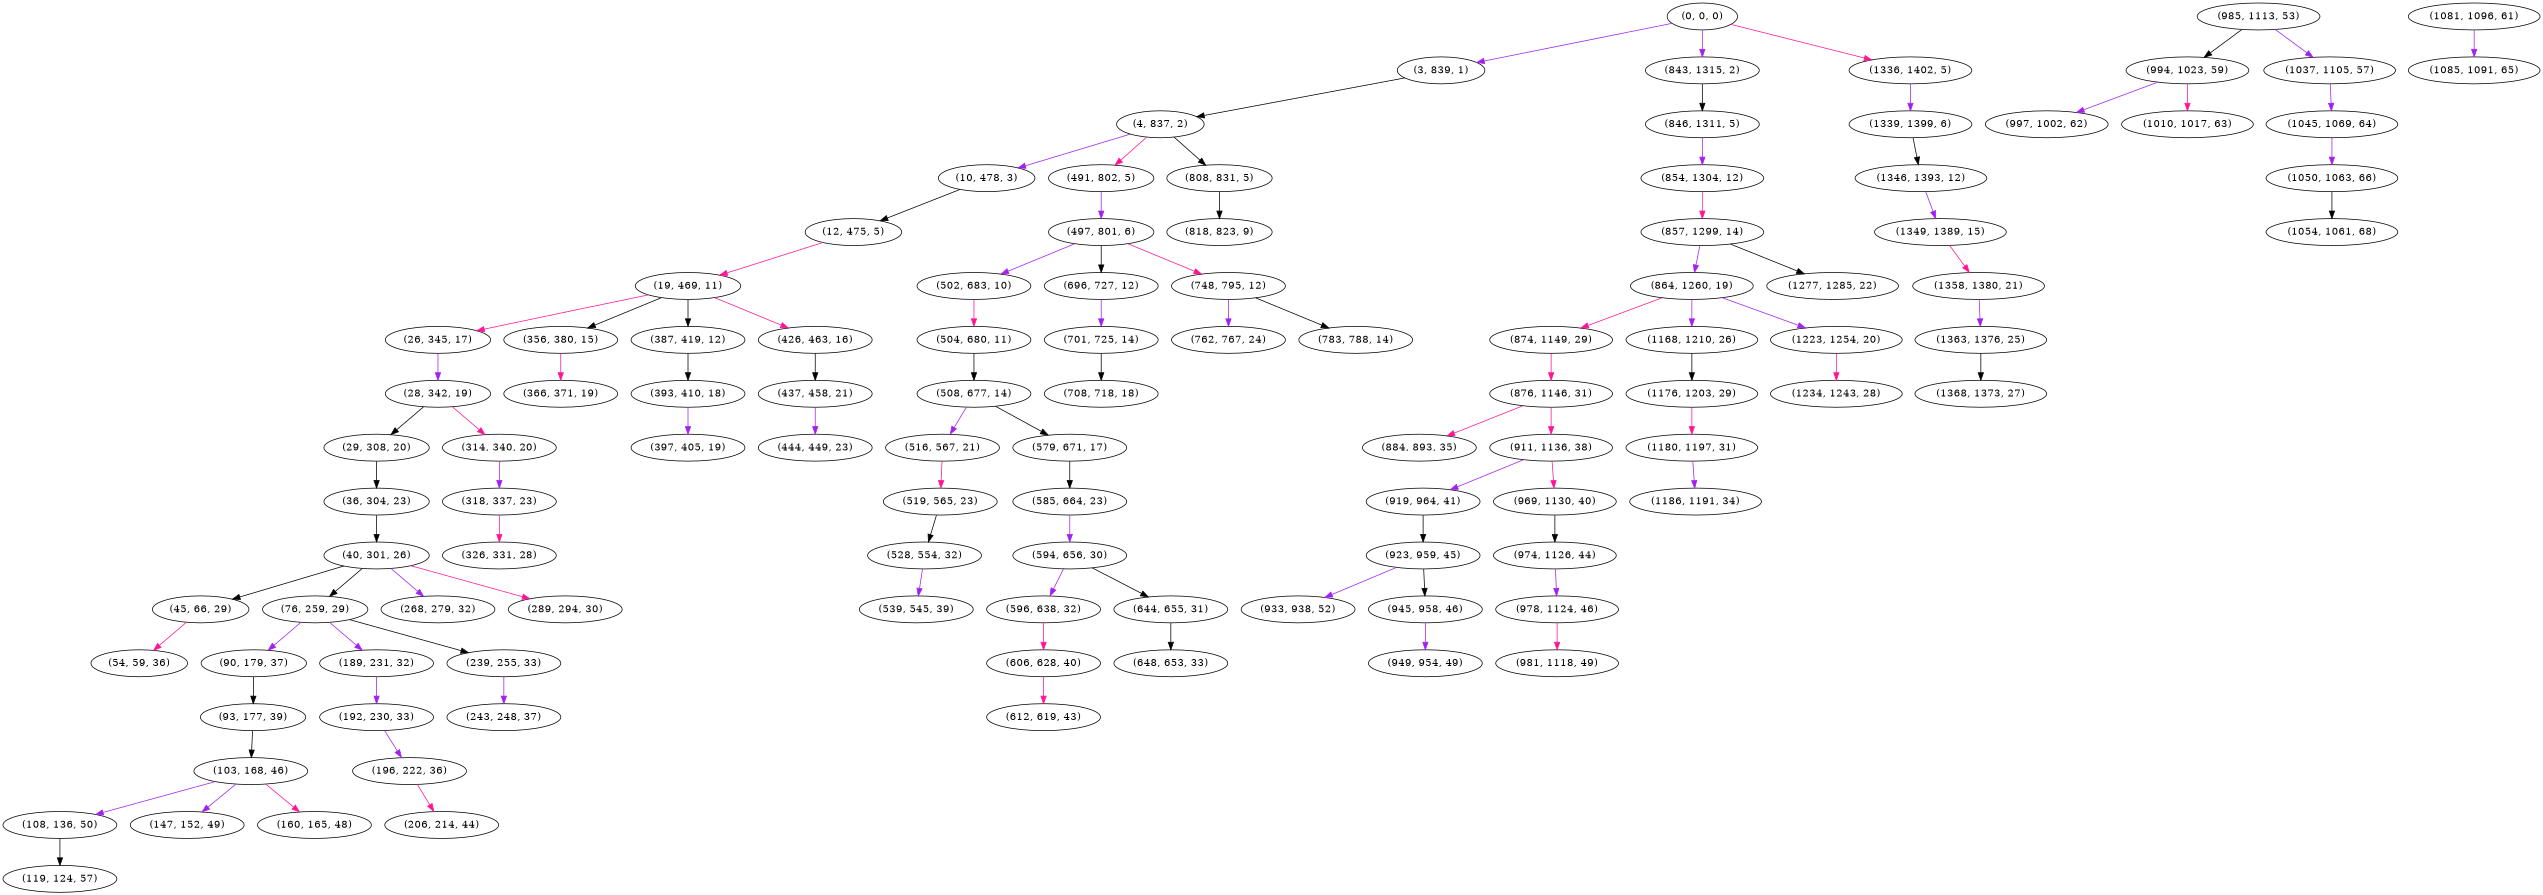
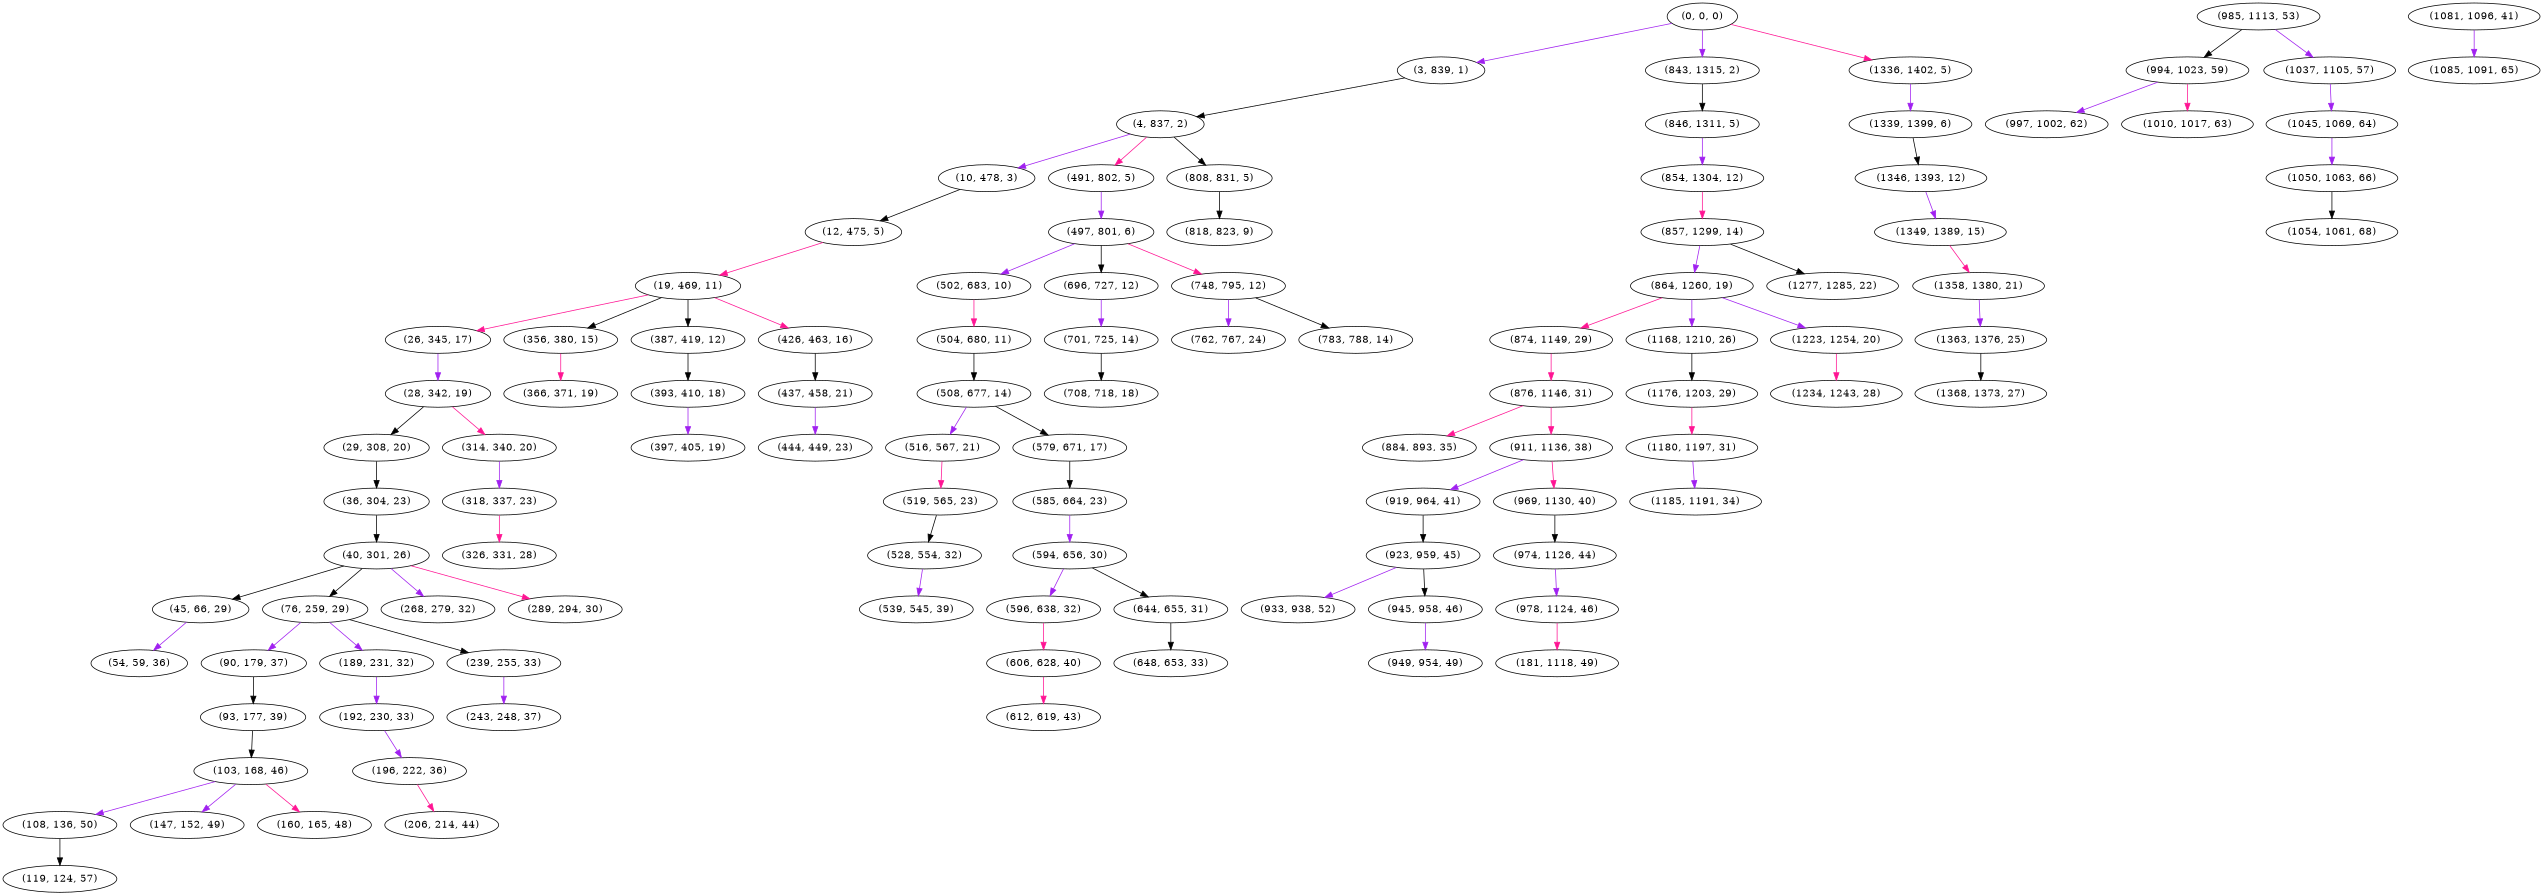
(2474, 16) -> (2474, 16)
(1696, 502) -> (1696, 502)
(173, 634) -> (173, 634)
(1557, 663) -> (1557, 663)
